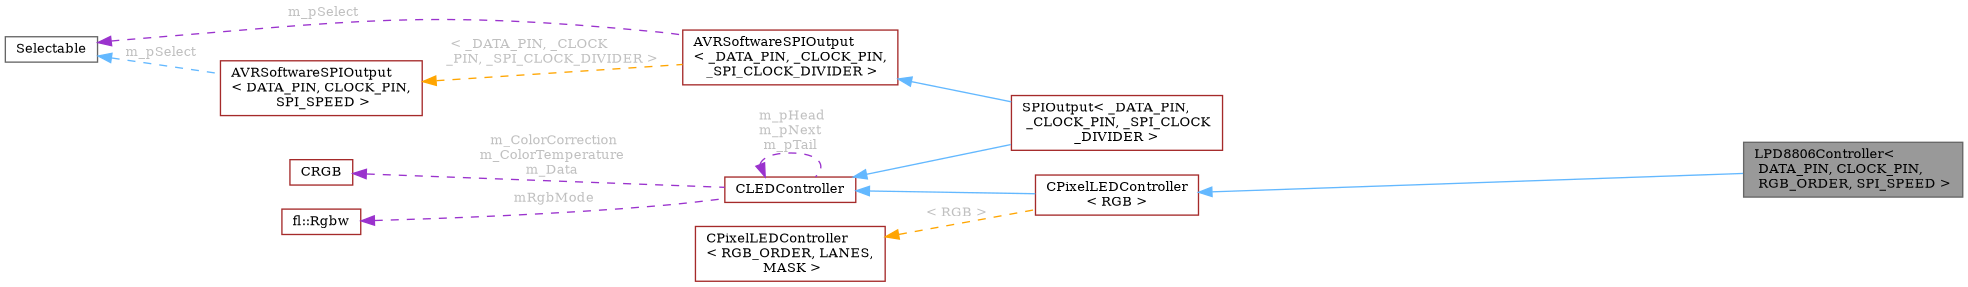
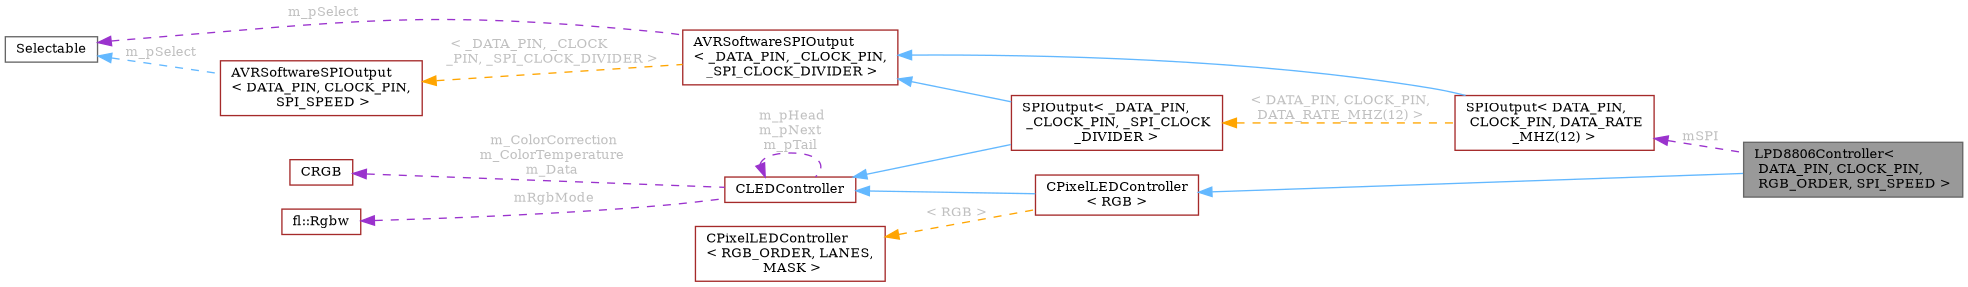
none -> (1555, 123)
